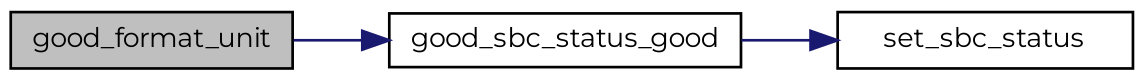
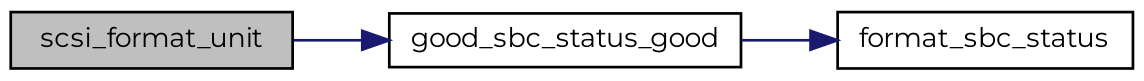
(152, 40) -> (152, 40)
(985, 40) -> (985, 40)
